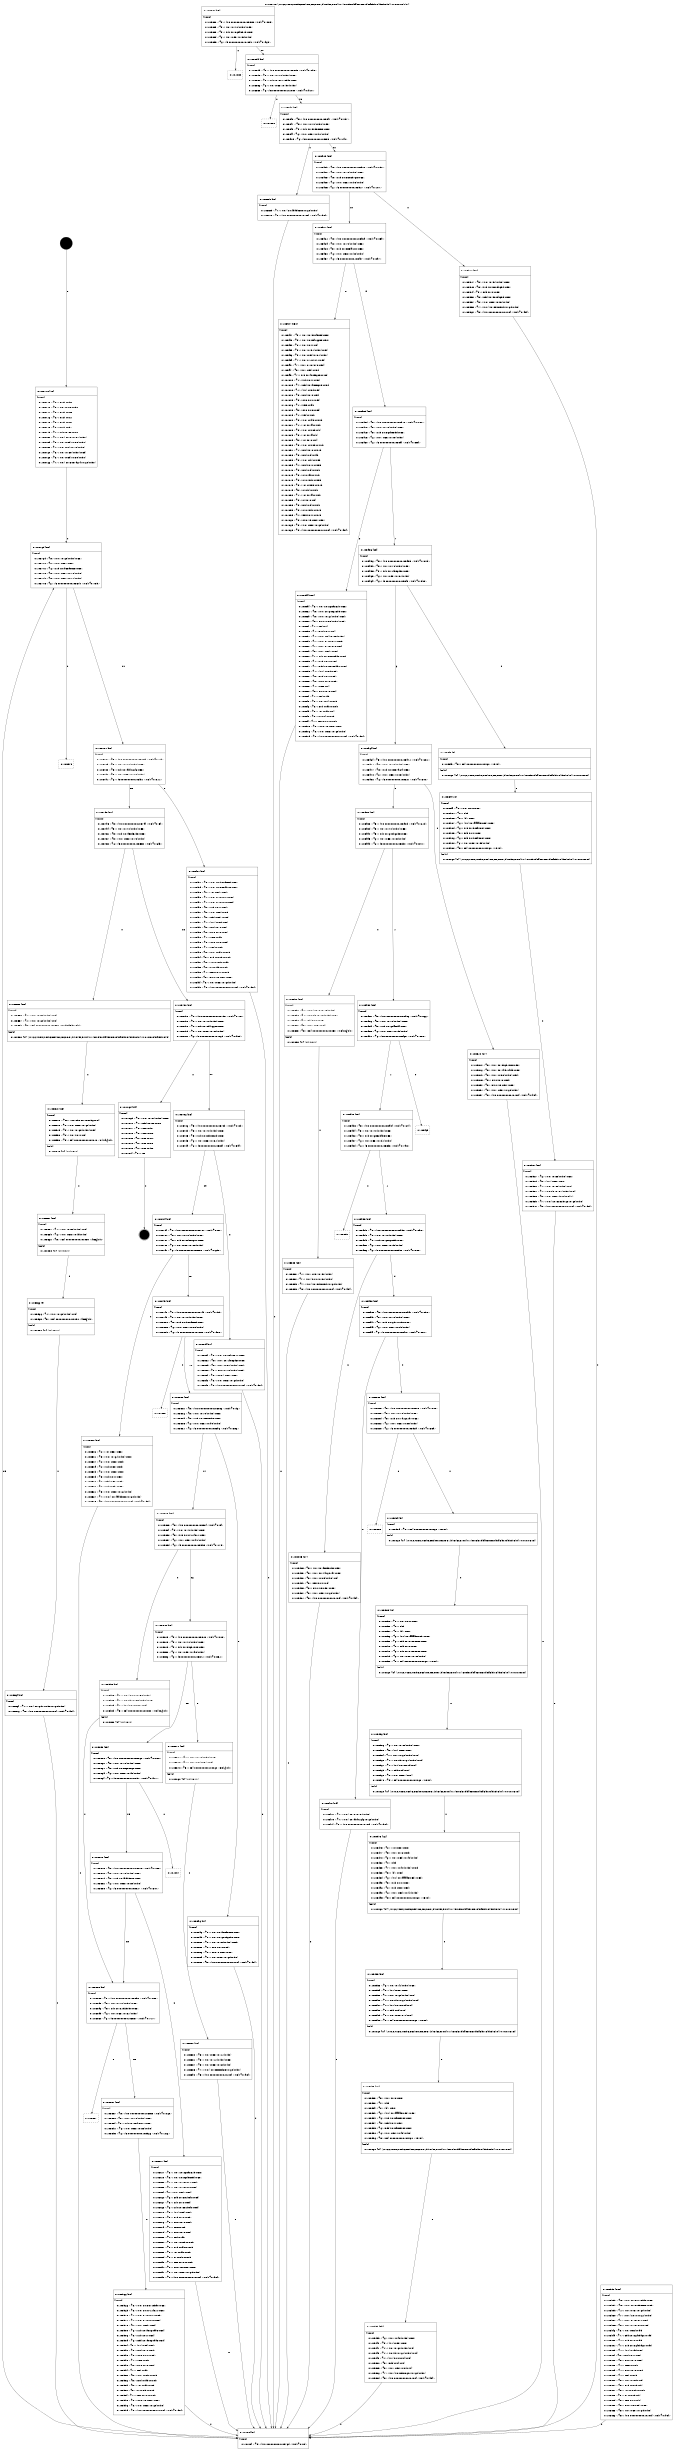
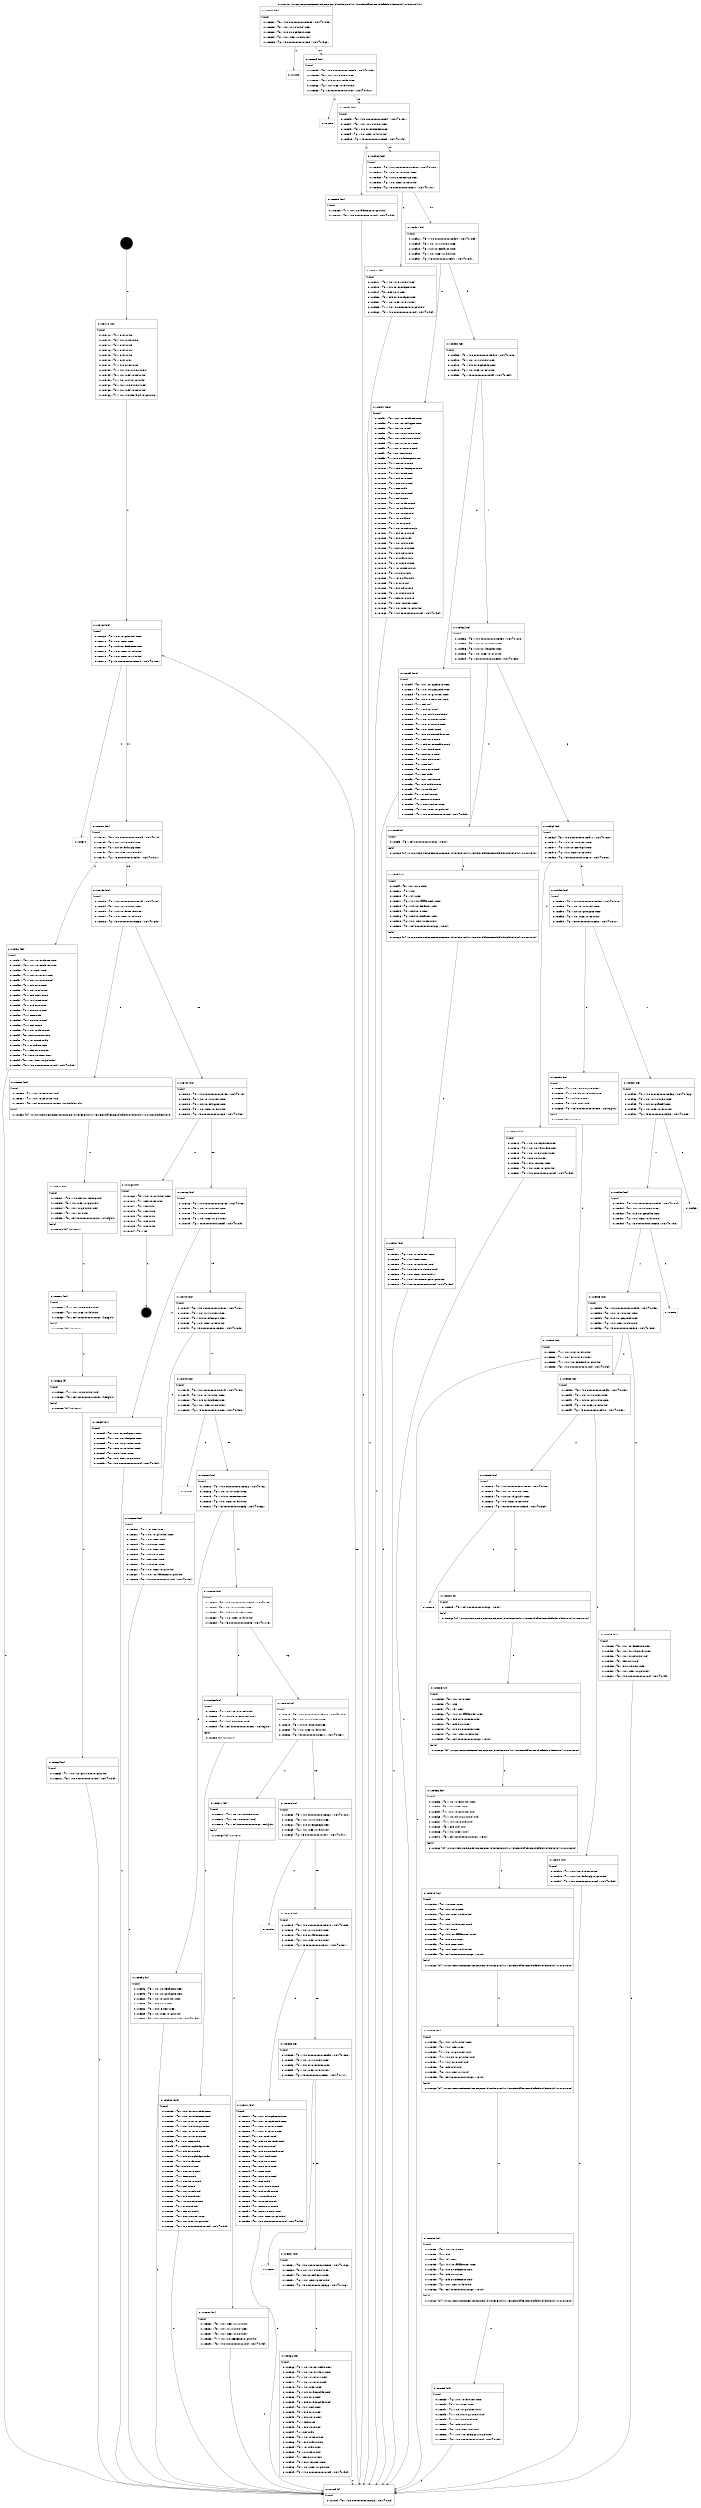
none -> (376, 1551)
(84, 1849) -> (204, 1916)
